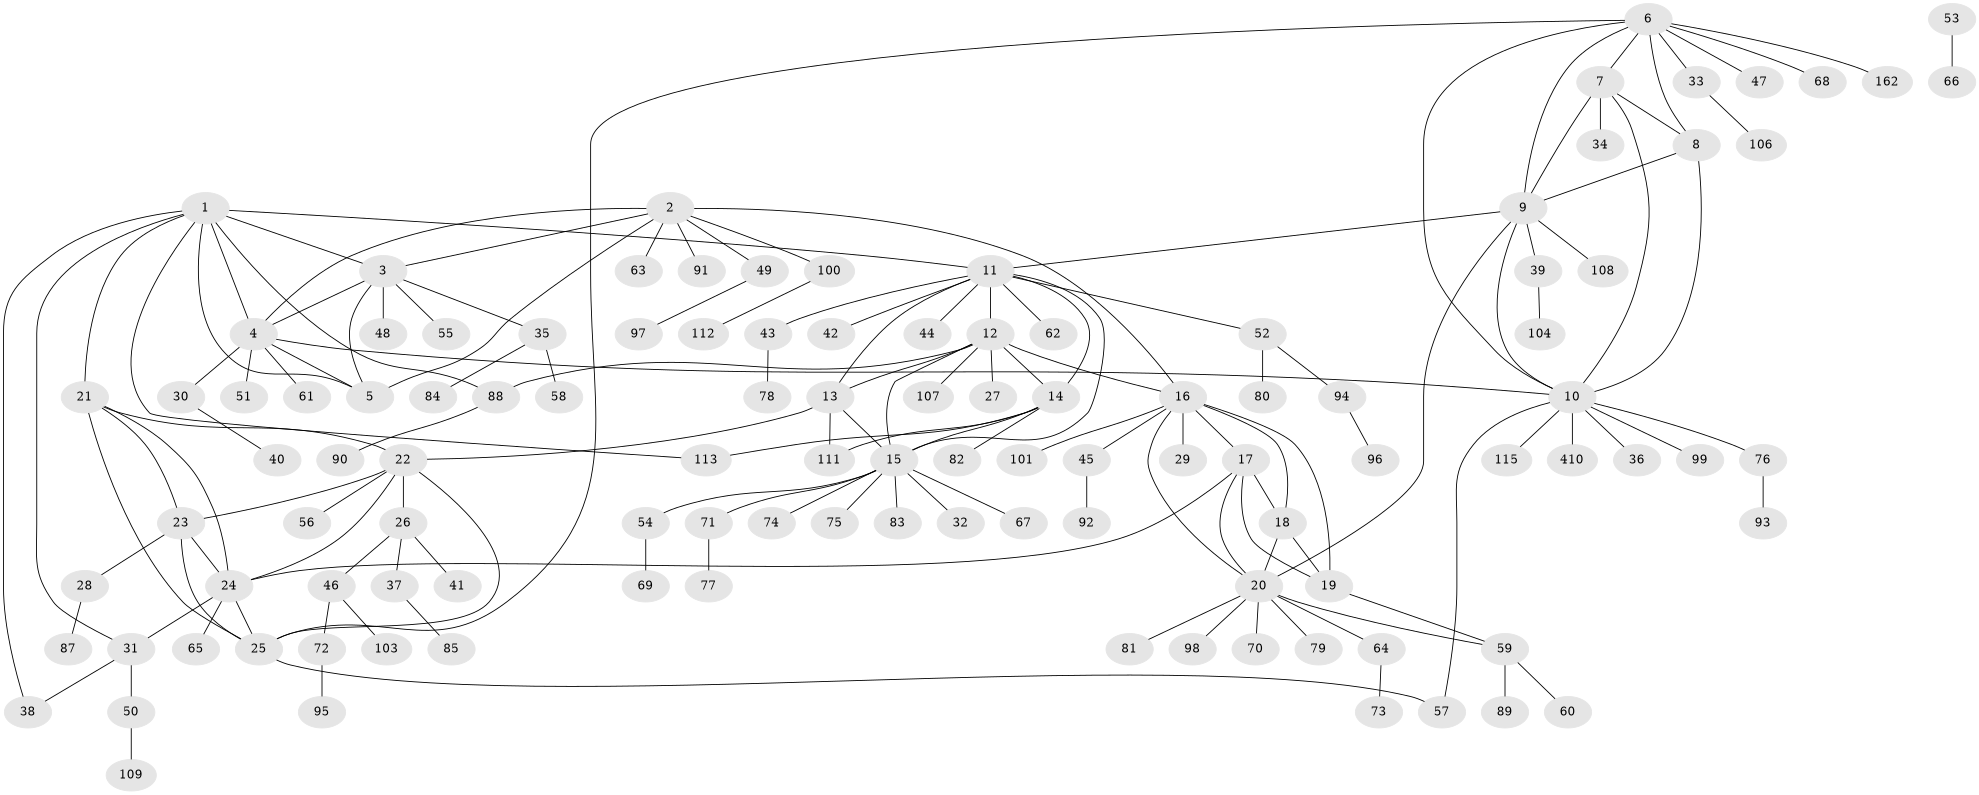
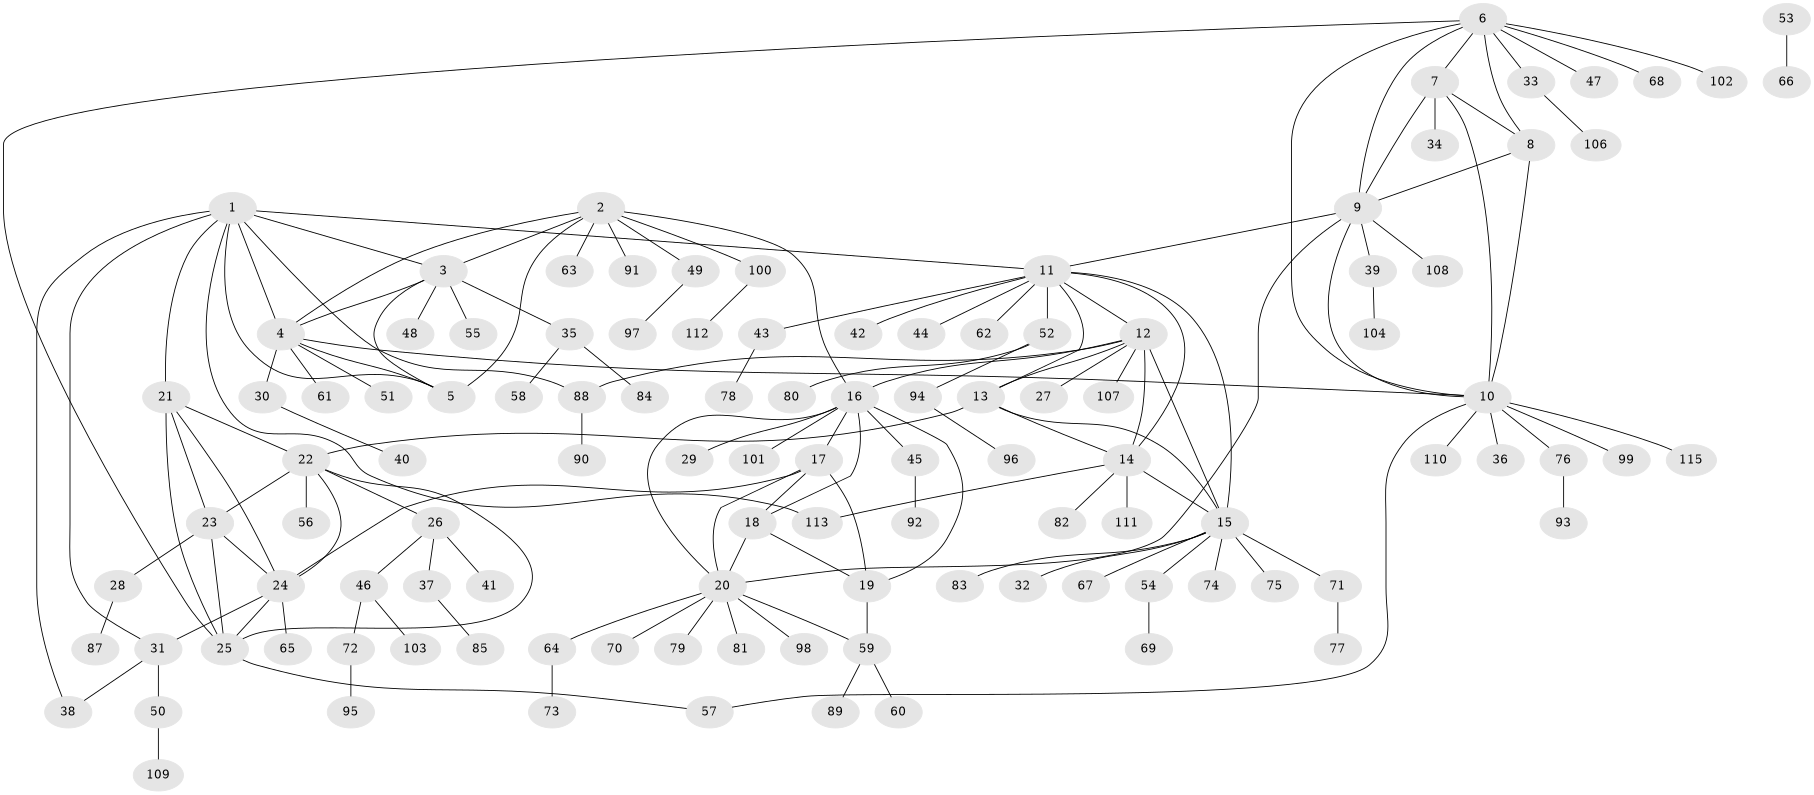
(1887, 82) -> (1722, 82)
(830, 429) -> (1053, 430)
(1572, 460) -> (1436, 460)
